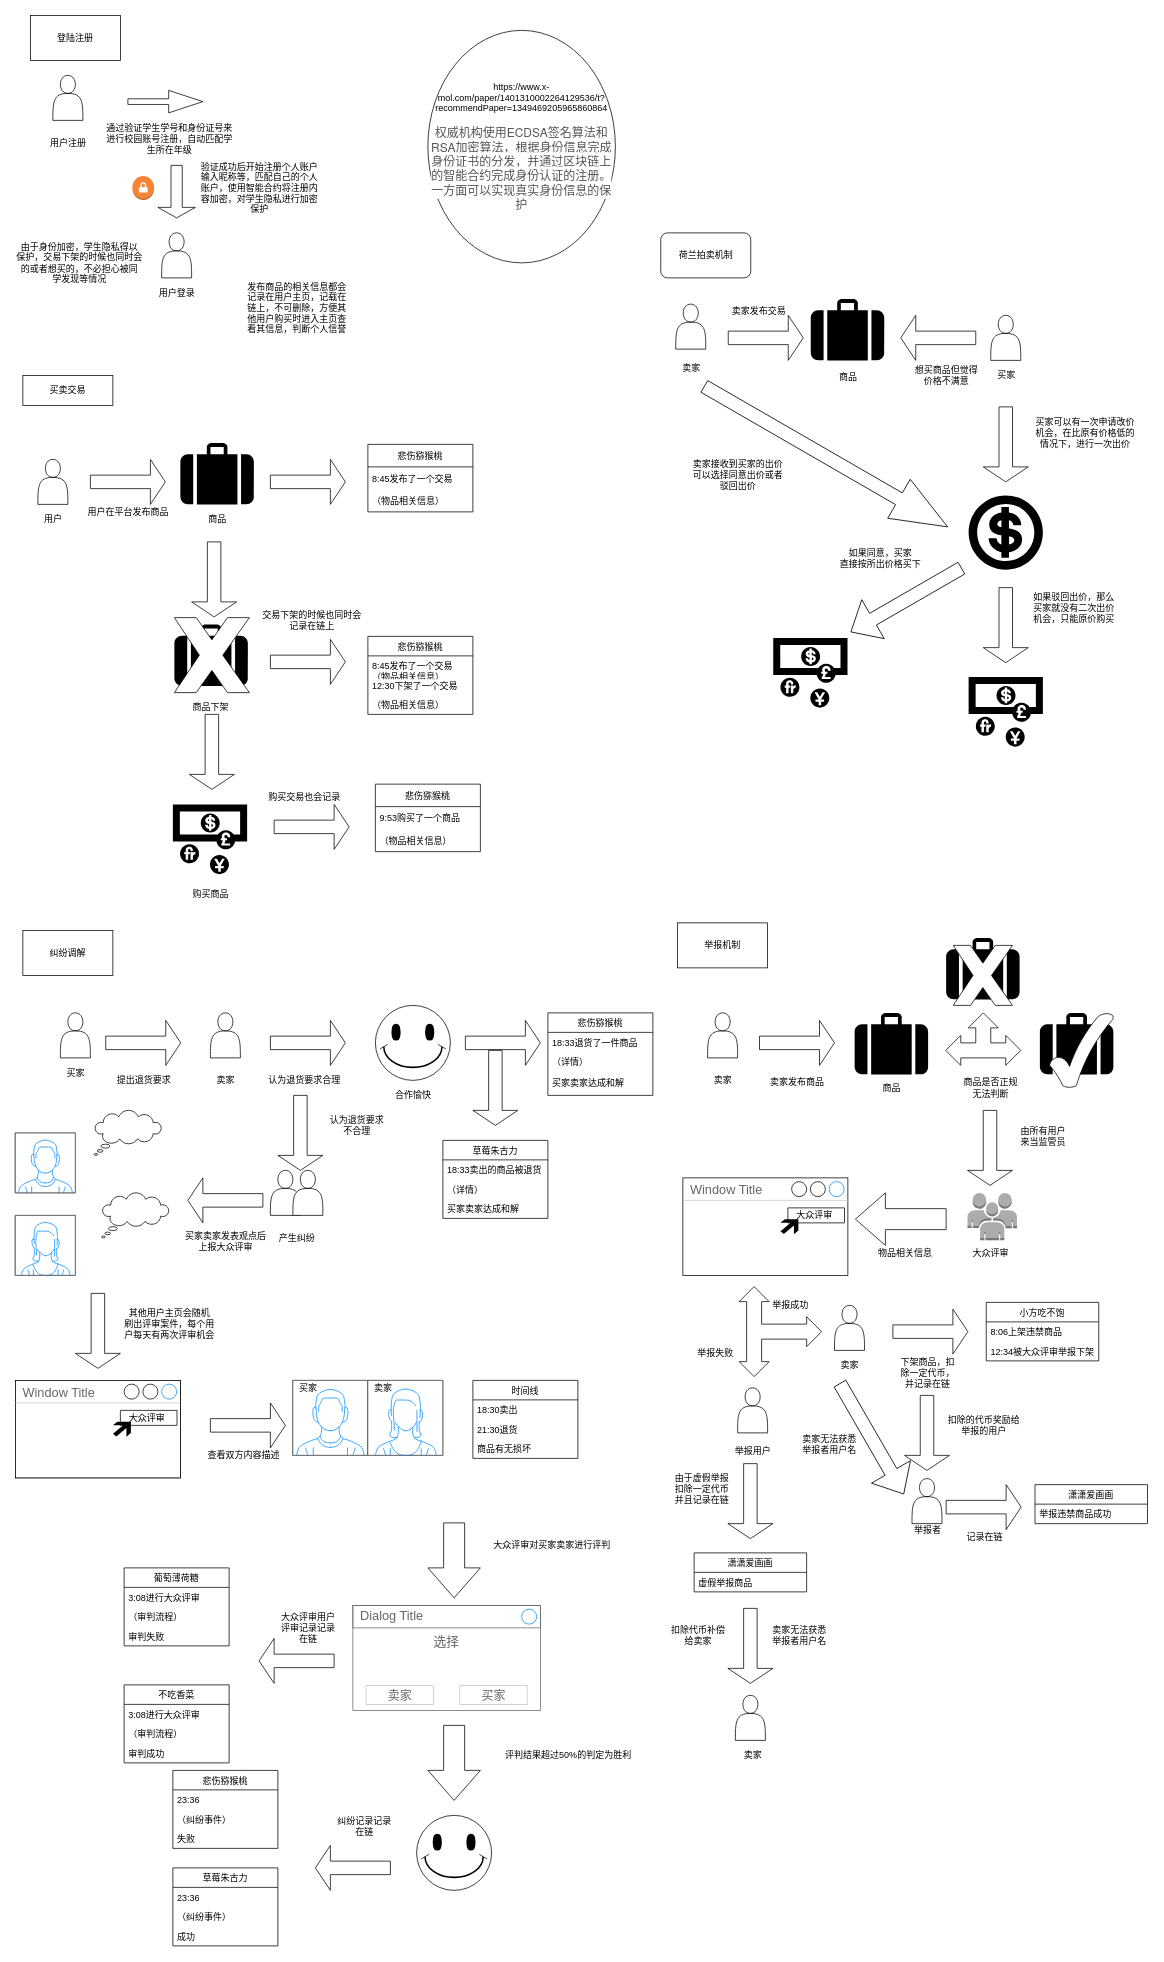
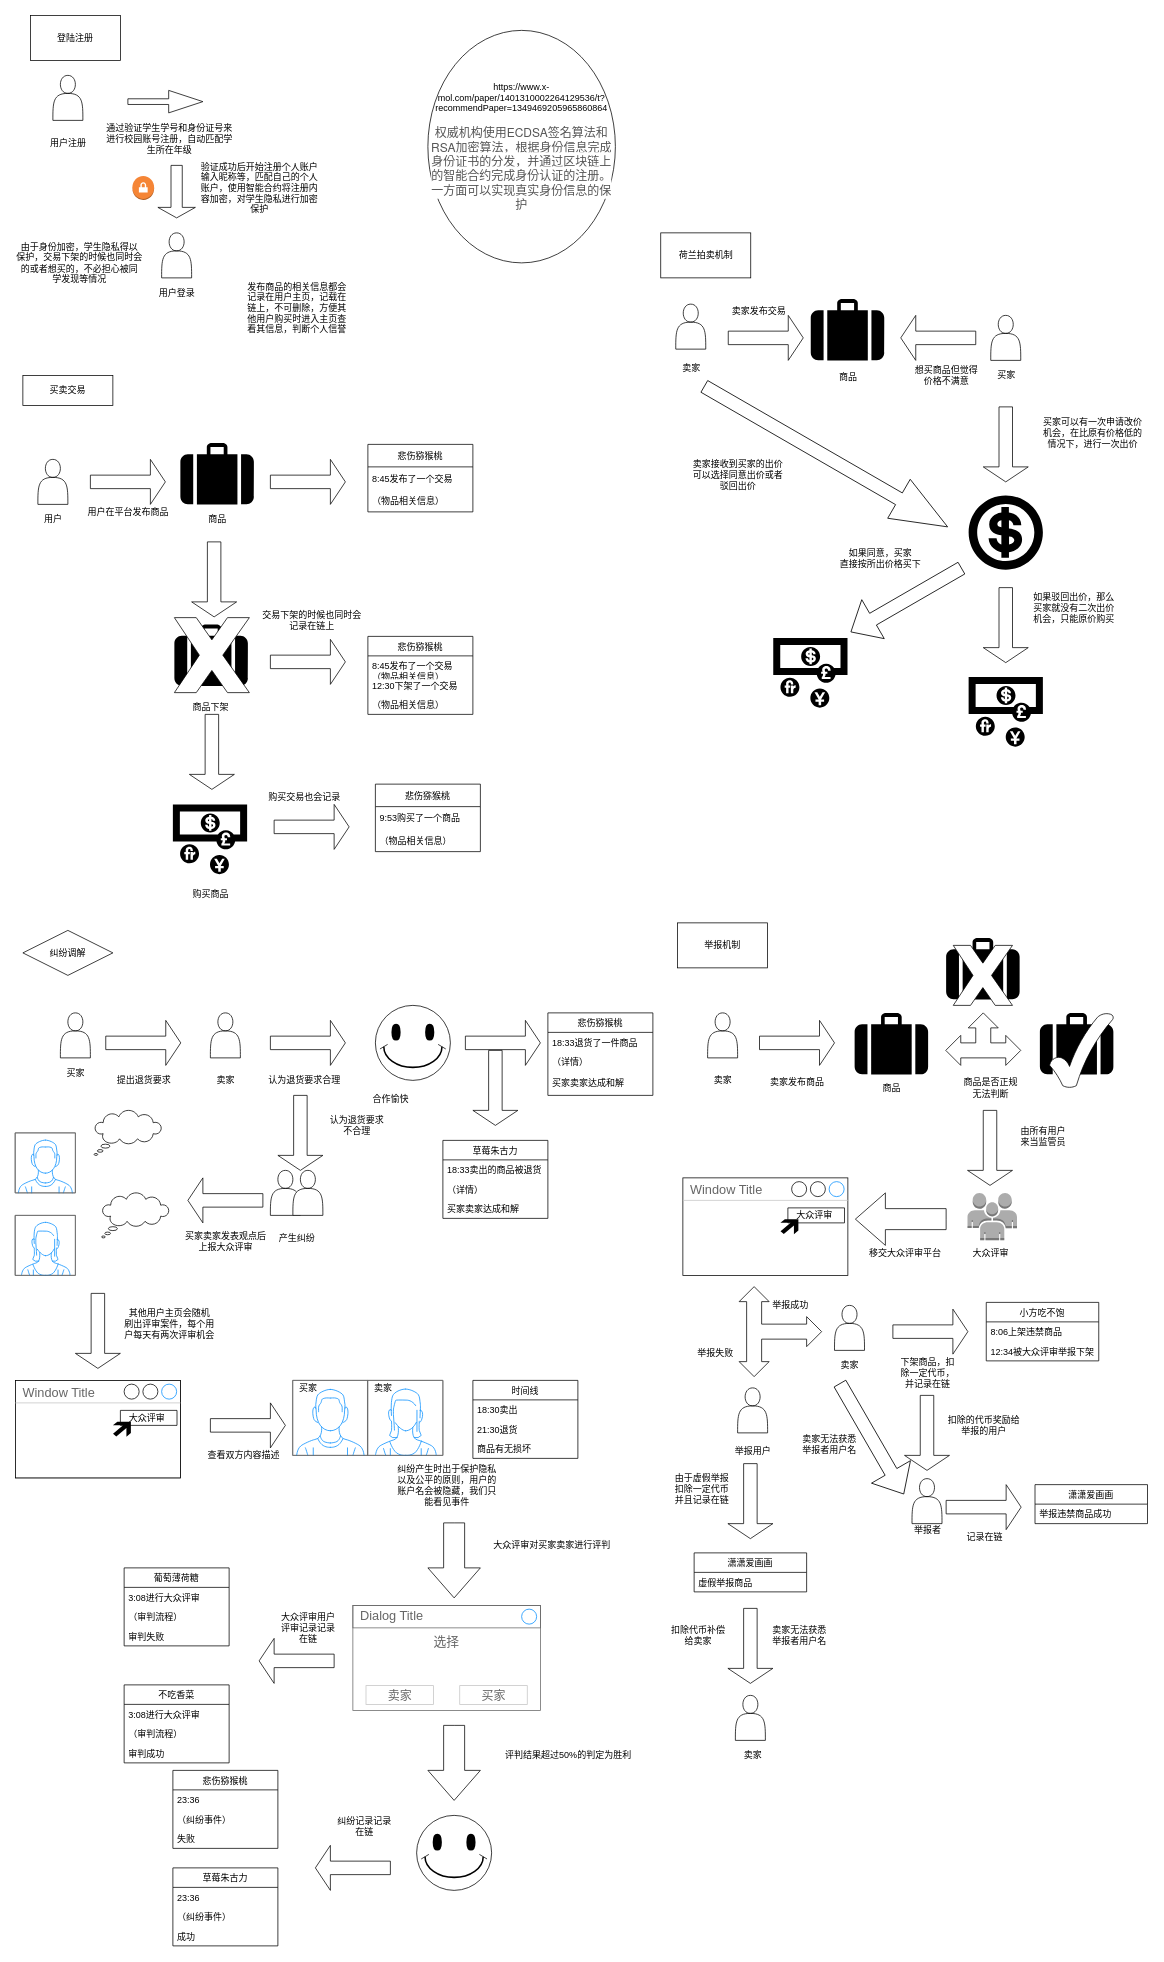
(706, 255) -> (706, 255)
(1085, 433) -> (1092, 433)
(68, 953) -> (68, 953)
(413, 1095) -> (390, 1099)
(905, 1253) -> (905, 1253)
none -> (447, 1485)
